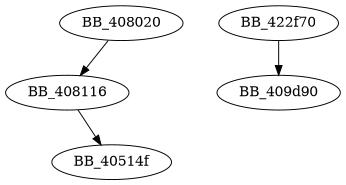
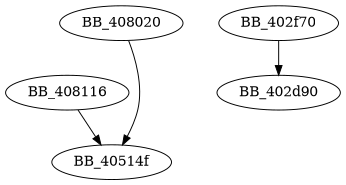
(279, 23) -> (279, 23)
(97, 54) -> (140, 89)
(279, 93) -> (279, 93)
